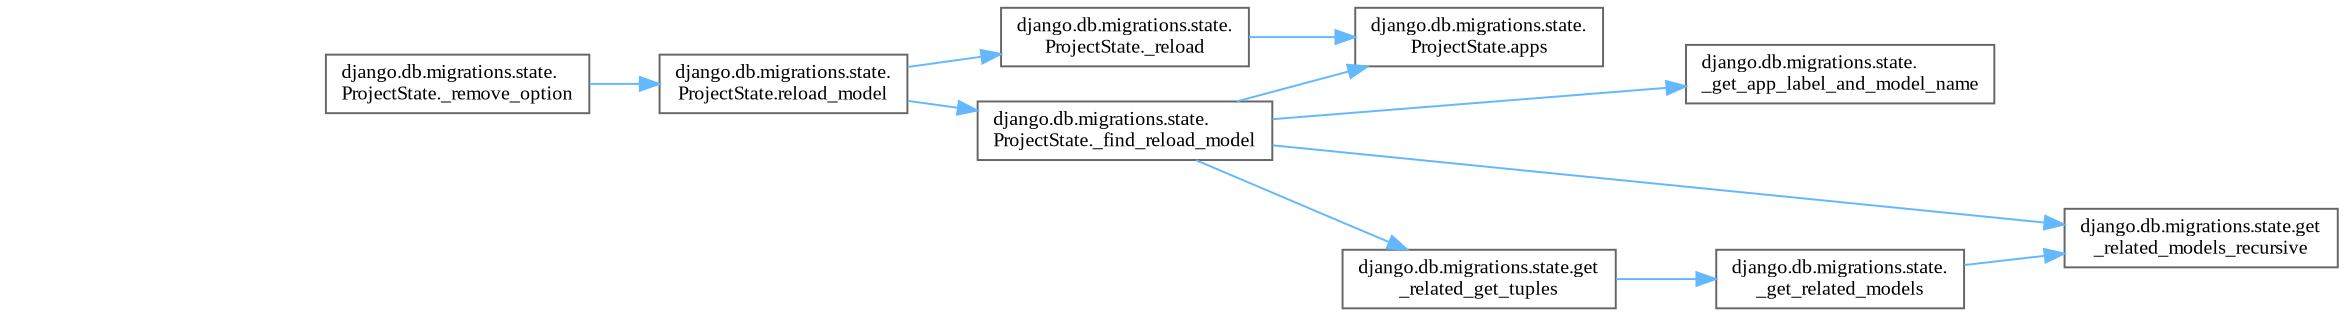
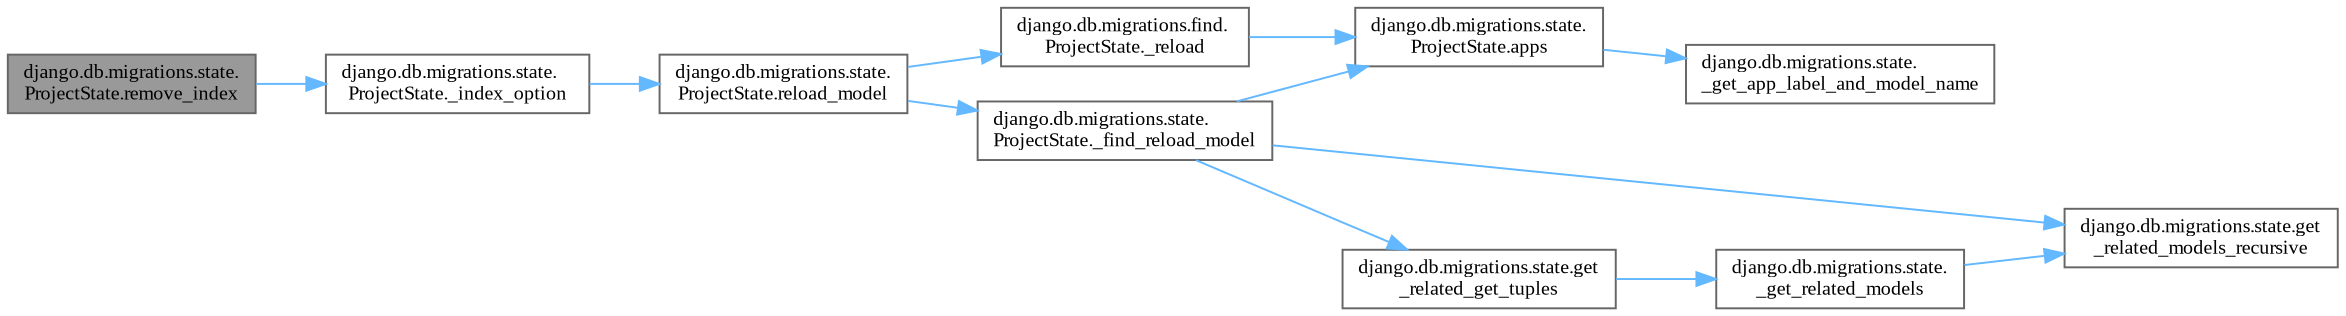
(1125, 37) -> (1125, 37)
none -> (132, 84)
(458, 84) -> (458, 84)
(1469, 103) -> (1635, 53)
